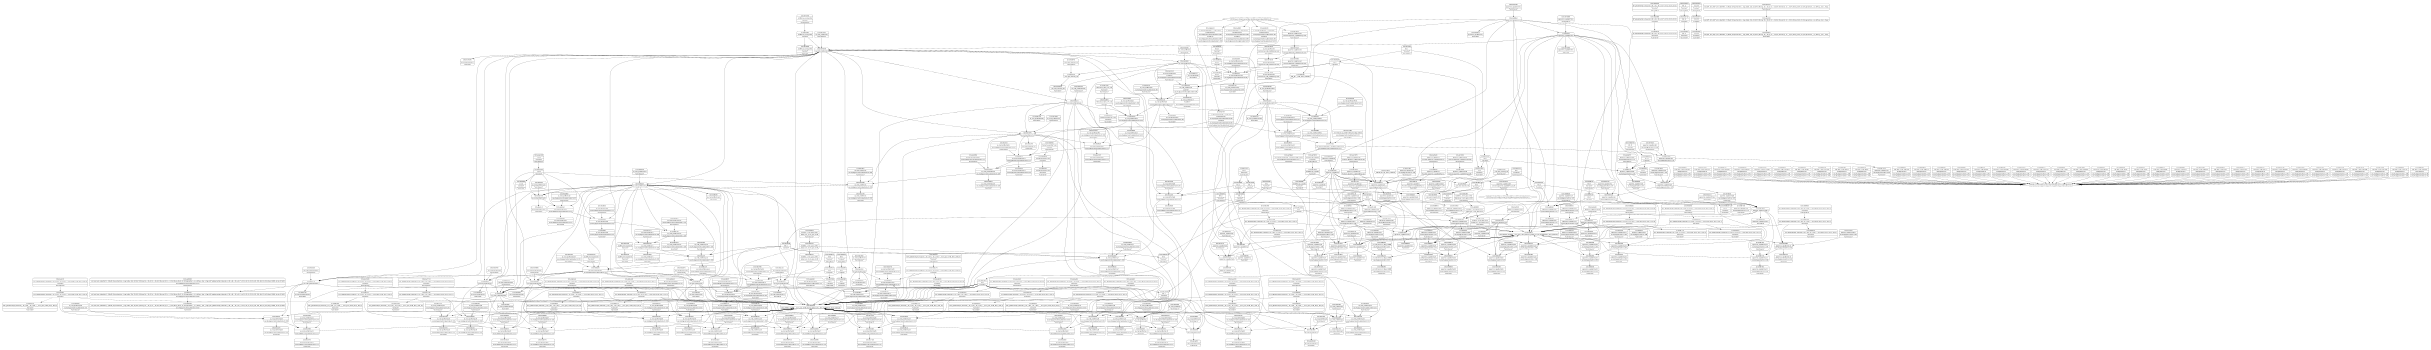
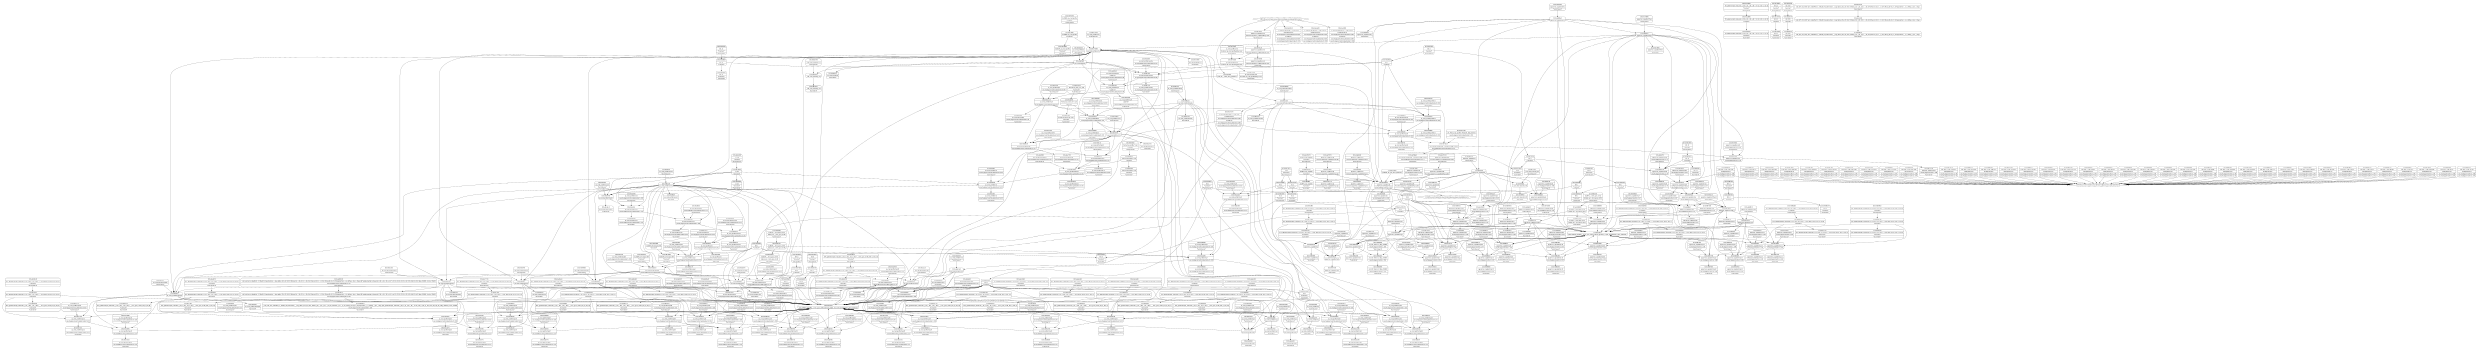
(517, 295) -> none
